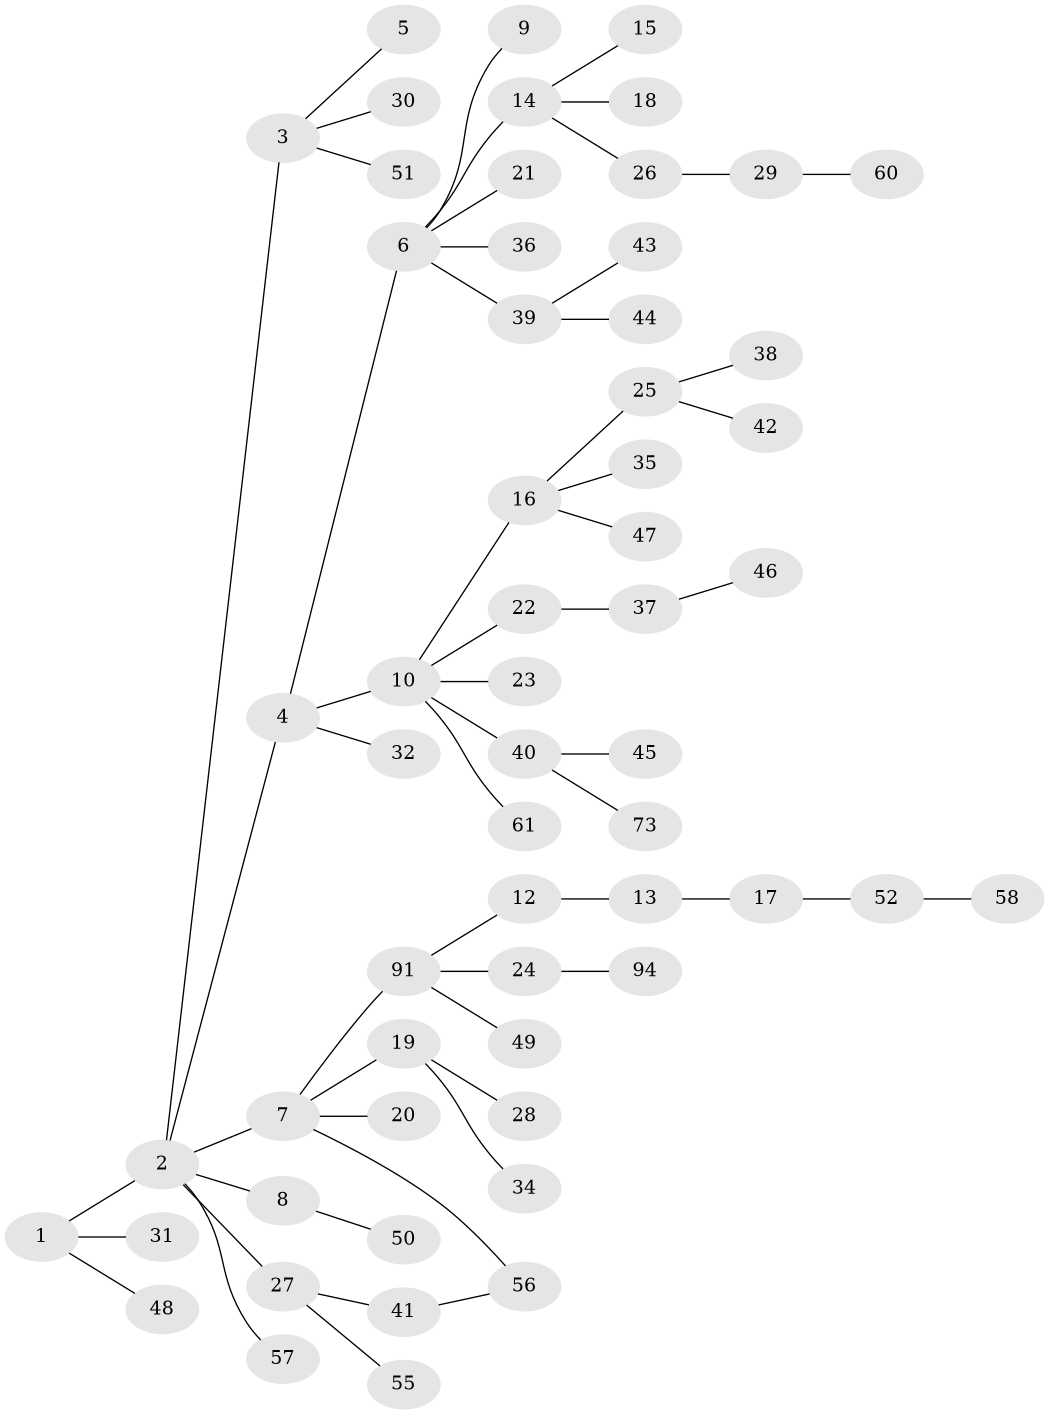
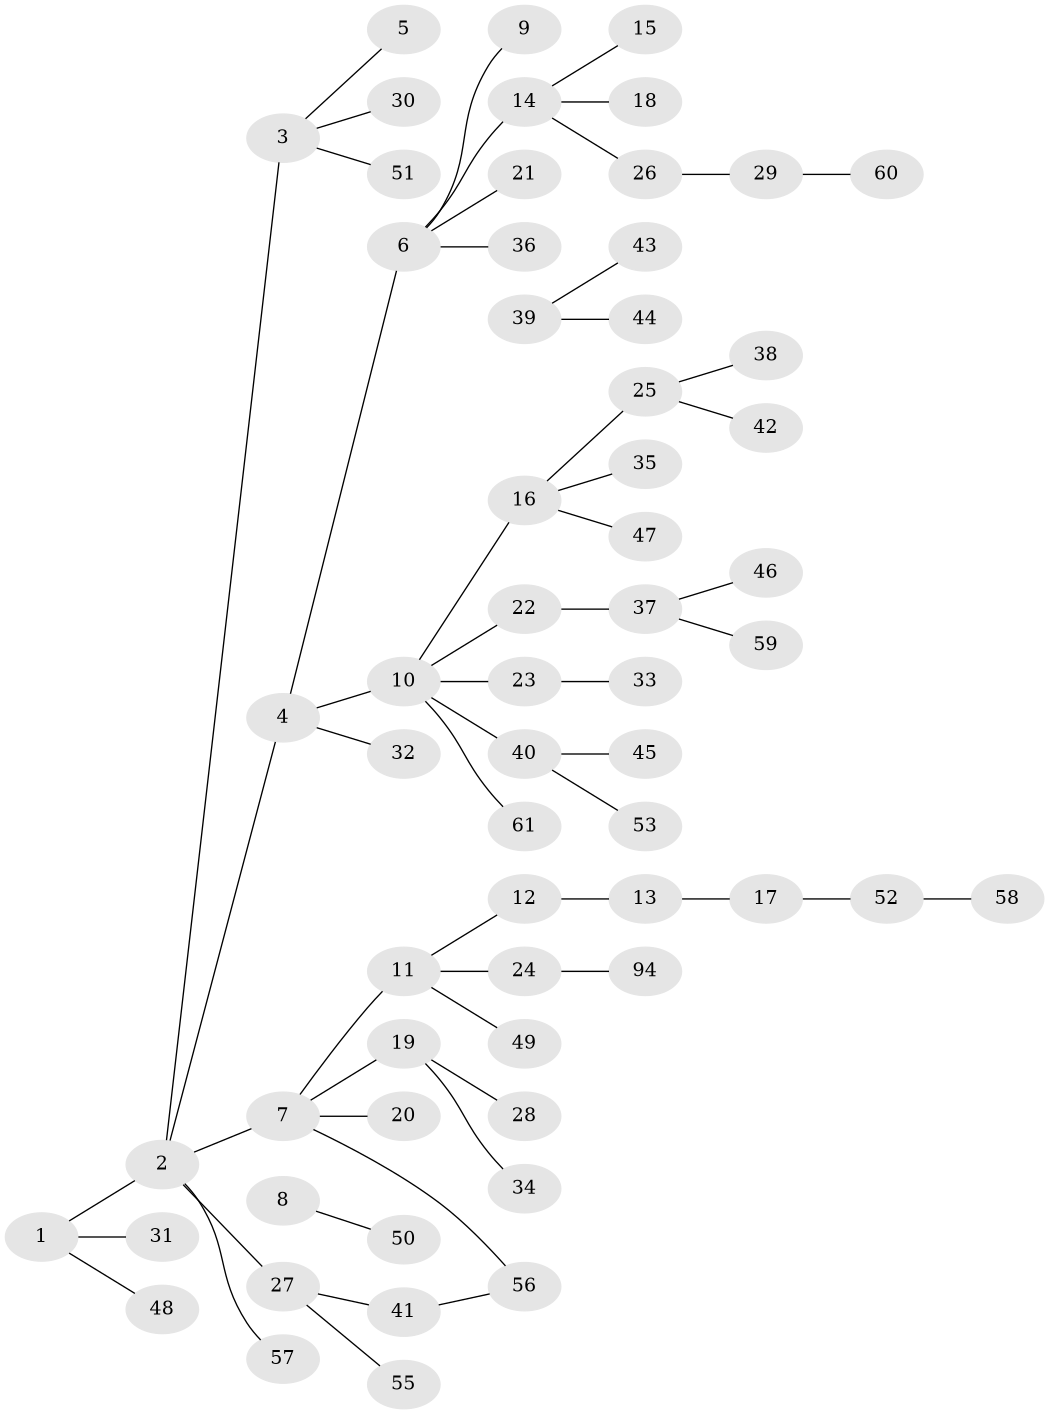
(464, 283) -> none
none -> (766, 645)
none -> (645, 682)
(645, 826) -> (645, 826)
(404, 971) -> (404, 971)
(223, 1183) -> none
